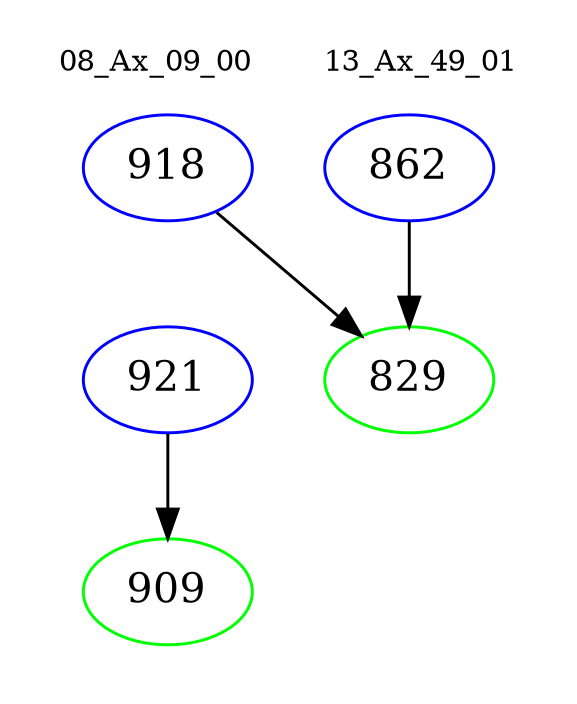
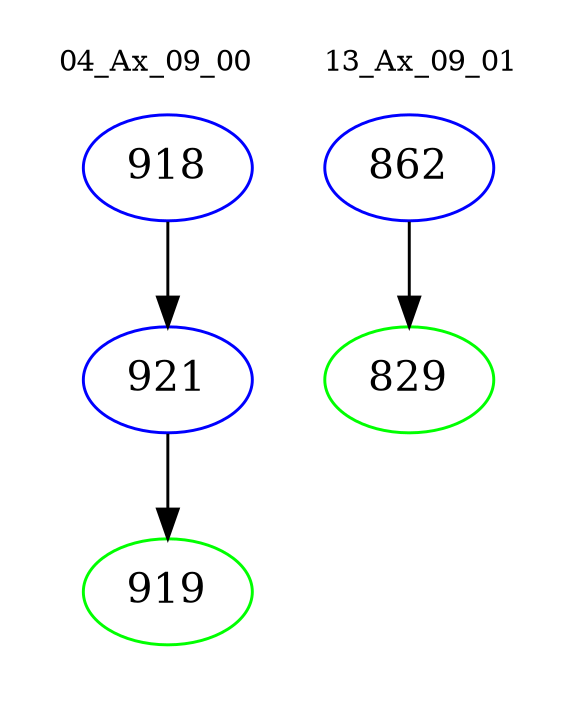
(156, 63) -> (156, 63)
(421, 63) -> (421, 63)
(256, 246) -> (168, 259)
(168, 592) -> (168, 592)
